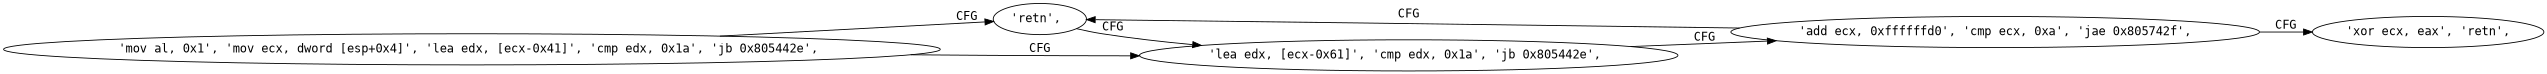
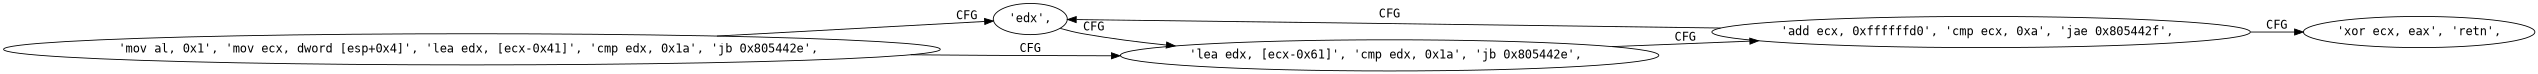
(1040, 19) -> (1030, 19)
(1995, 32) -> (1981, 32)
